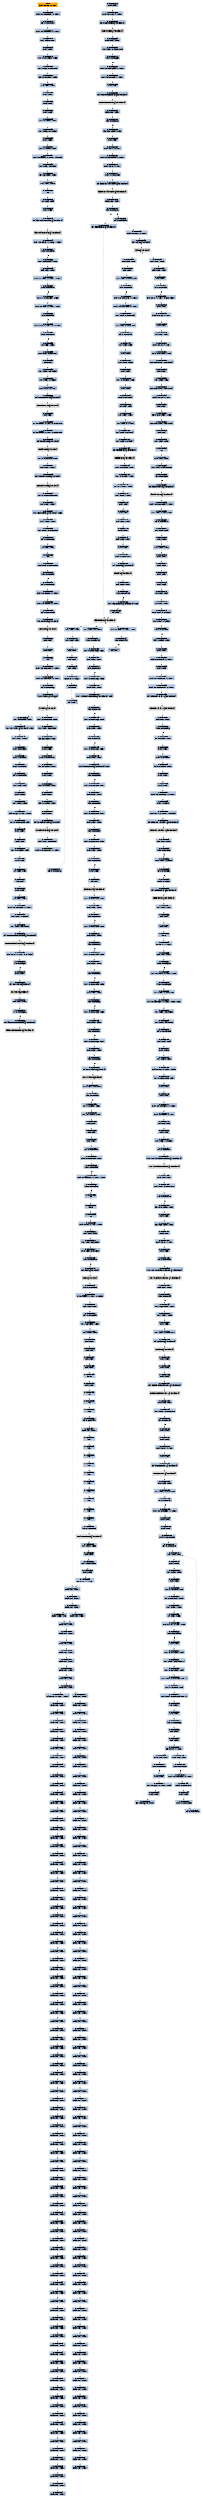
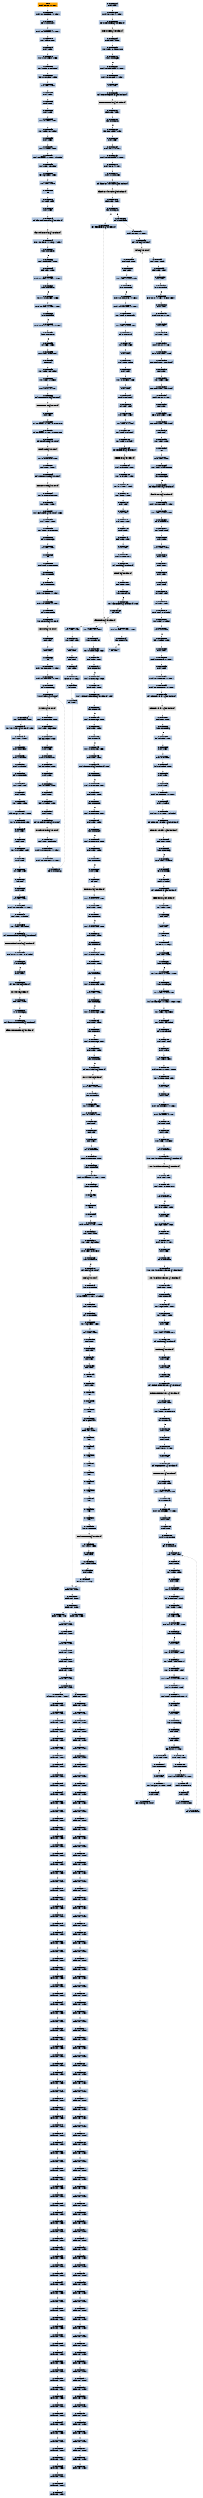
none -> (48, 860)
